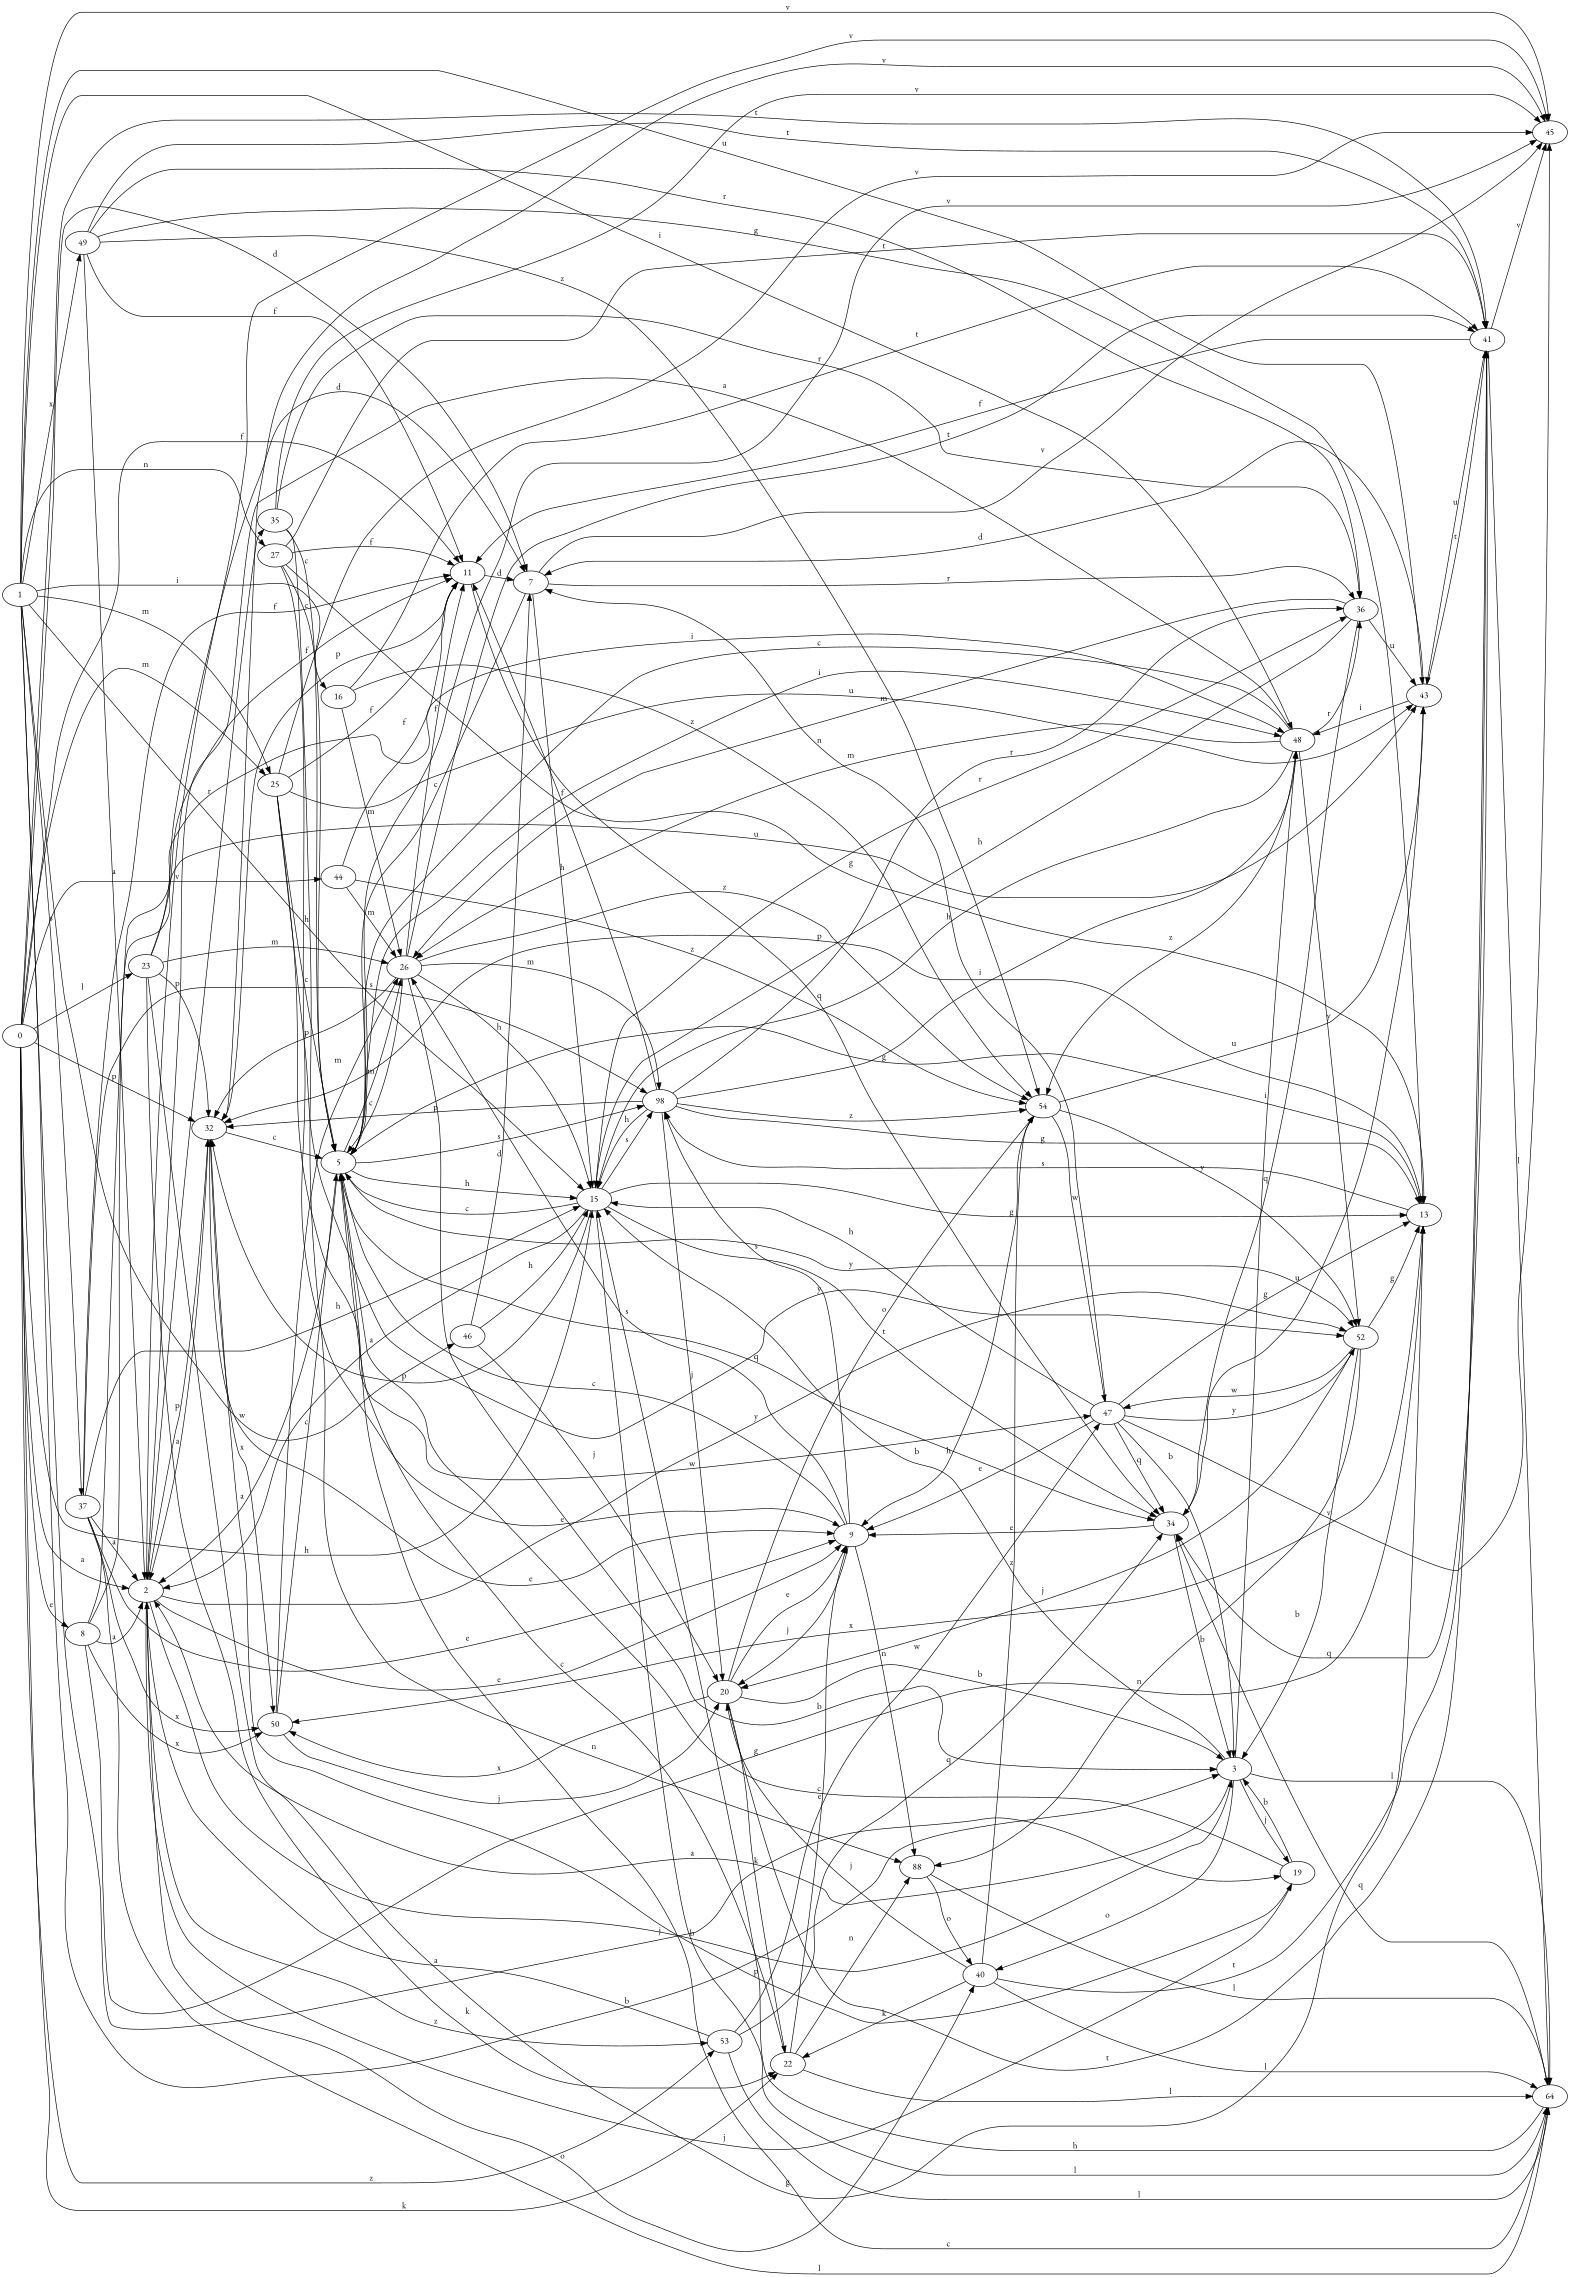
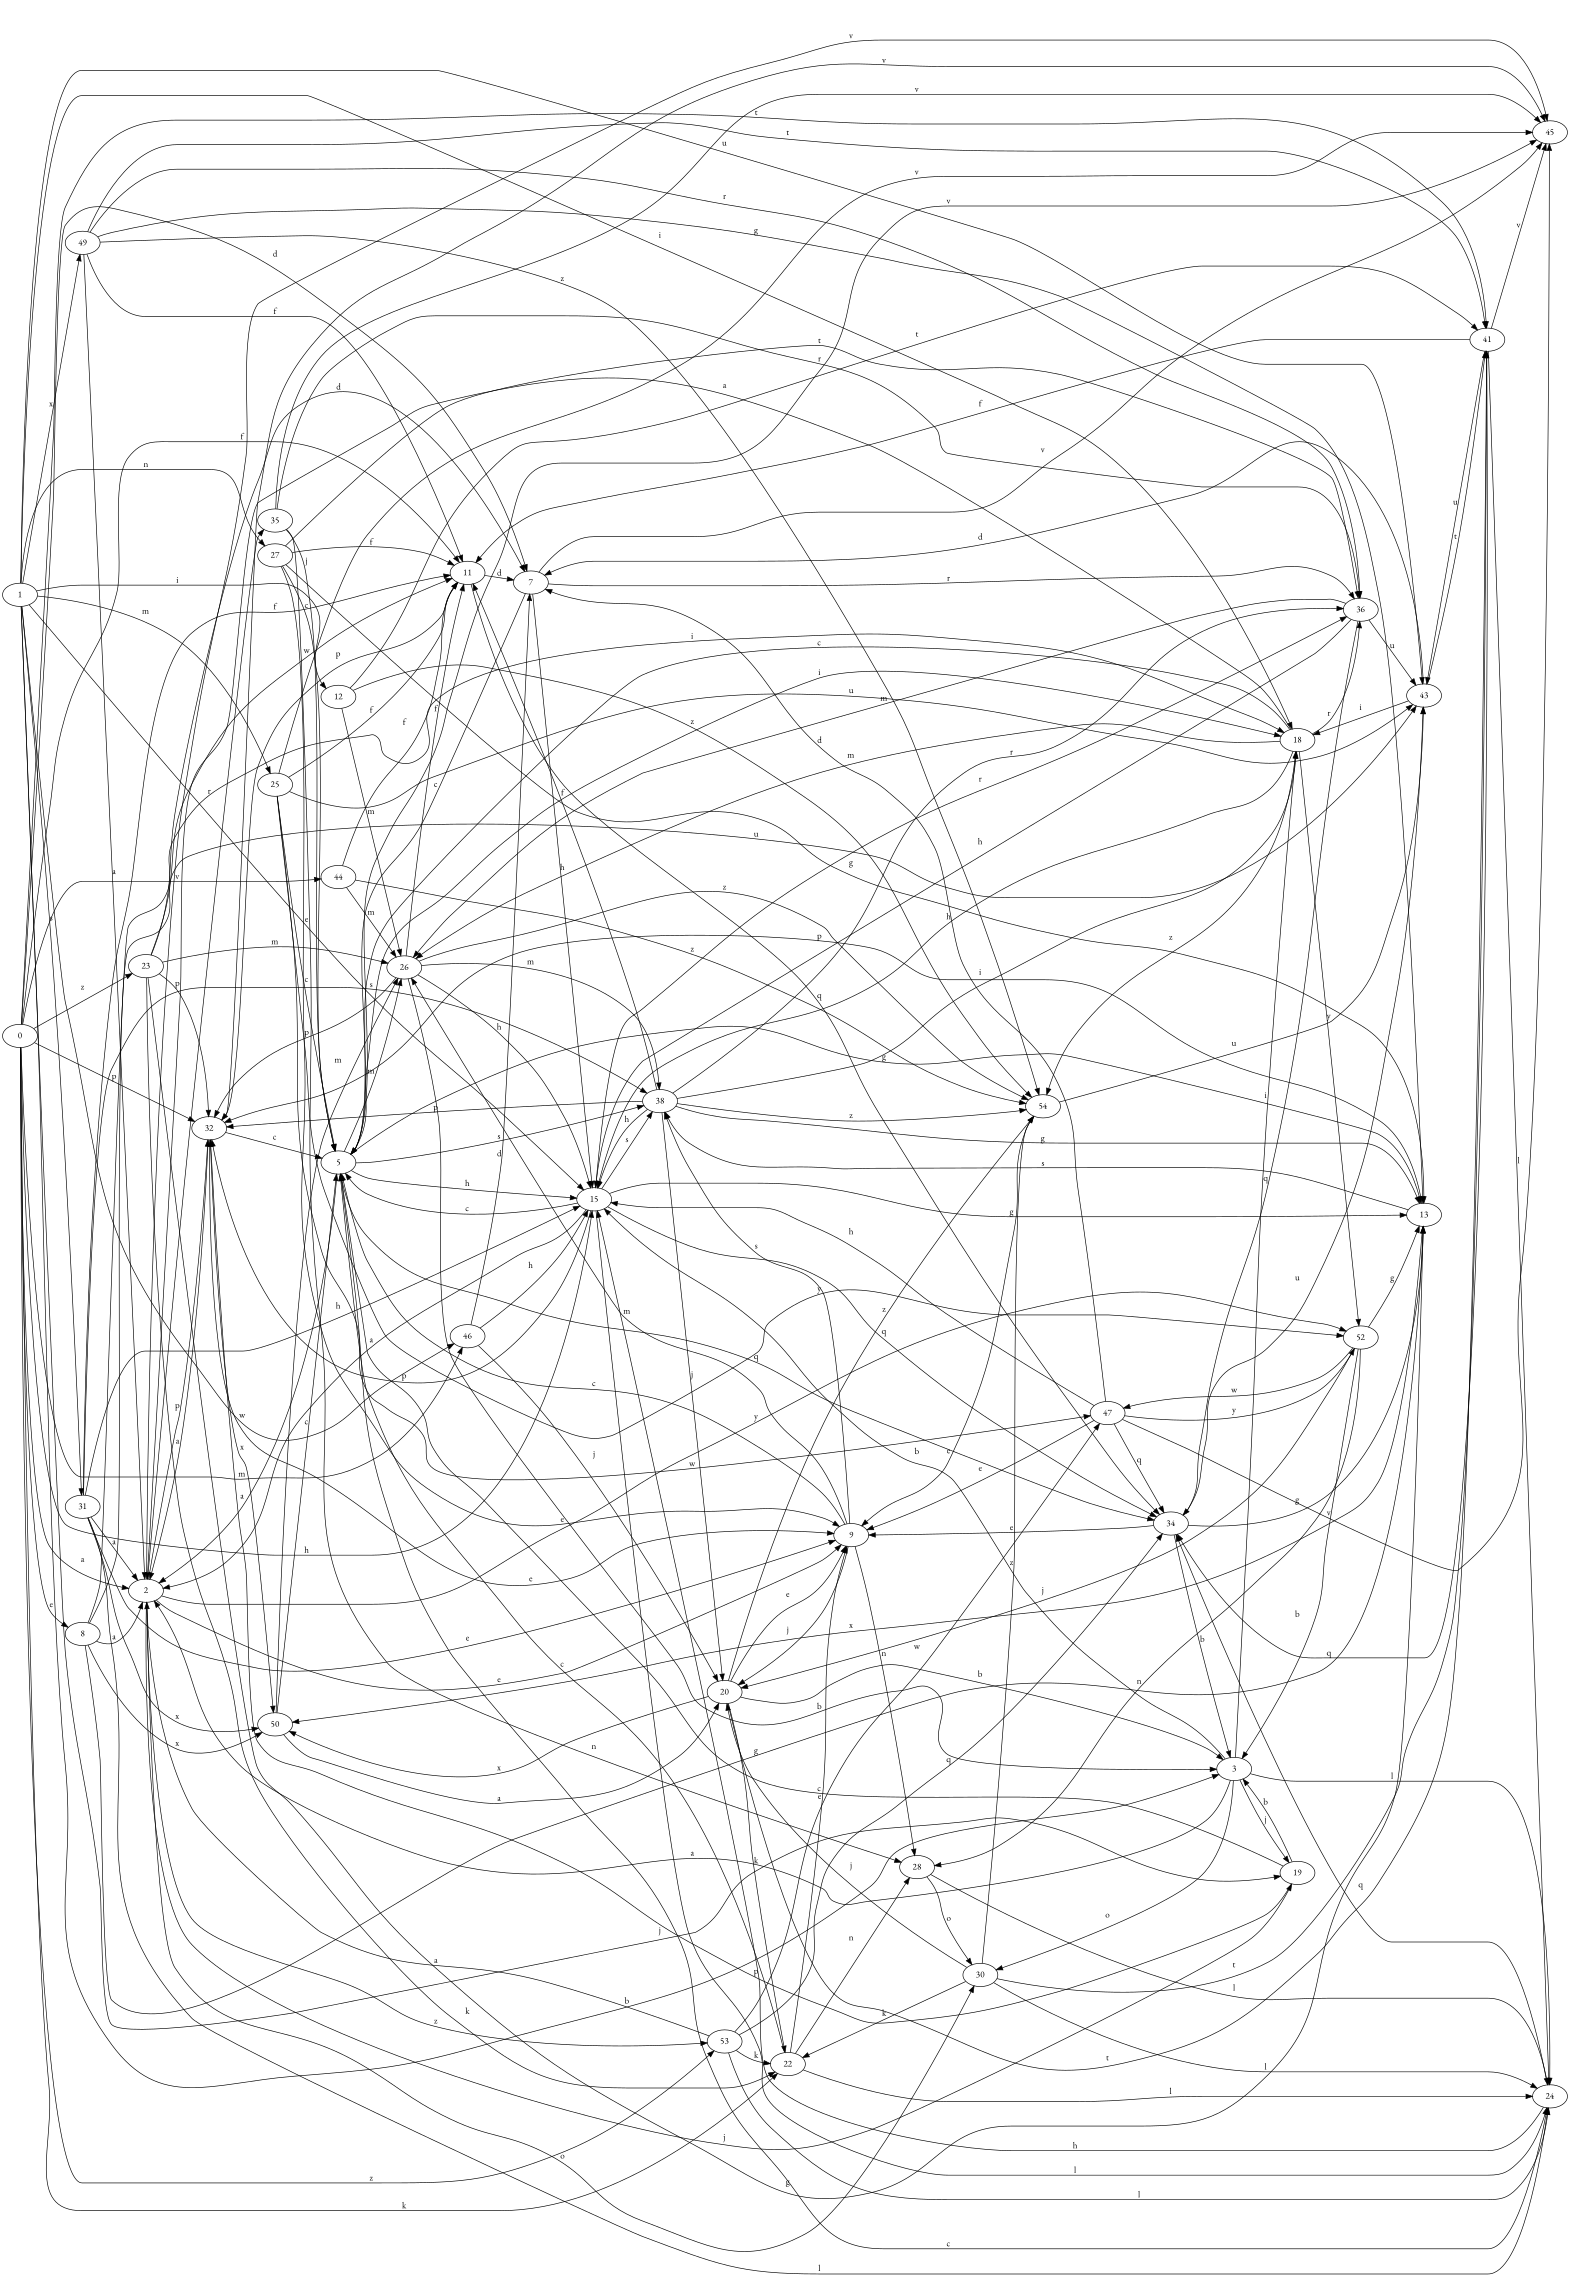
(558, 12) -> none
(807, 256) -> (849, 353)
(800, 474) -> none
(307, 561) -> (307, 561)
(307, 651) -> (307, 651)
(338, 697) -> (338, 697)
(820, 740) -> (820, 740)
(1297, 740) -> (1297, 740)
(70, 752) -> (66, 1459)
(307, 919) -> (307, 919)
(83, 987) -> (83, 987)
(388, 1067) -> none
(660, 1101) -> (660, 1101)
(1228, 1187) -> none
(1081, 1255) -> none
(843, 1270) -> none
(1263, 1301) -> (1372, 1441)
(884, 1309) -> (884, 1309)
(627, 1311) -> (627, 1311)
(884, 1331) -> (884, 1331)
(949, 1451) -> (949, 1451)
(83, 1507) -> (83, 1507)
(1212, 1572) -> none
(499, 1798) -> (499, 1798)
(917, 1867) -> (917, 1867)
(635, 1929) -> none
(980, 1975) -> (980, 1975)
none -> (749, 2058)
(1550, 2096) -> (1550, 2096)
